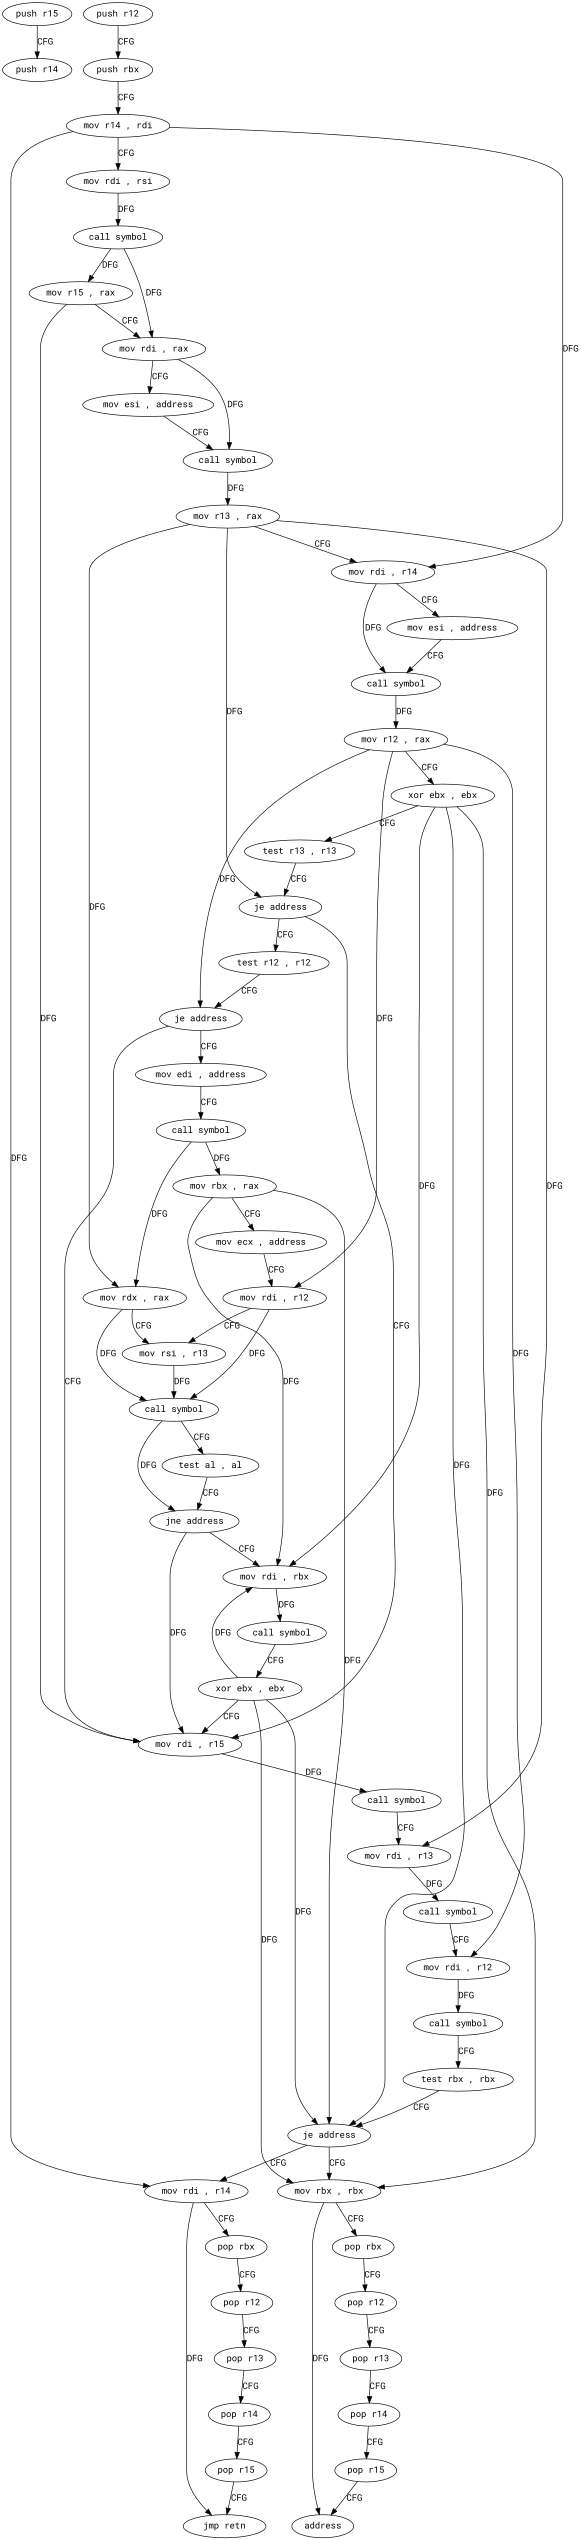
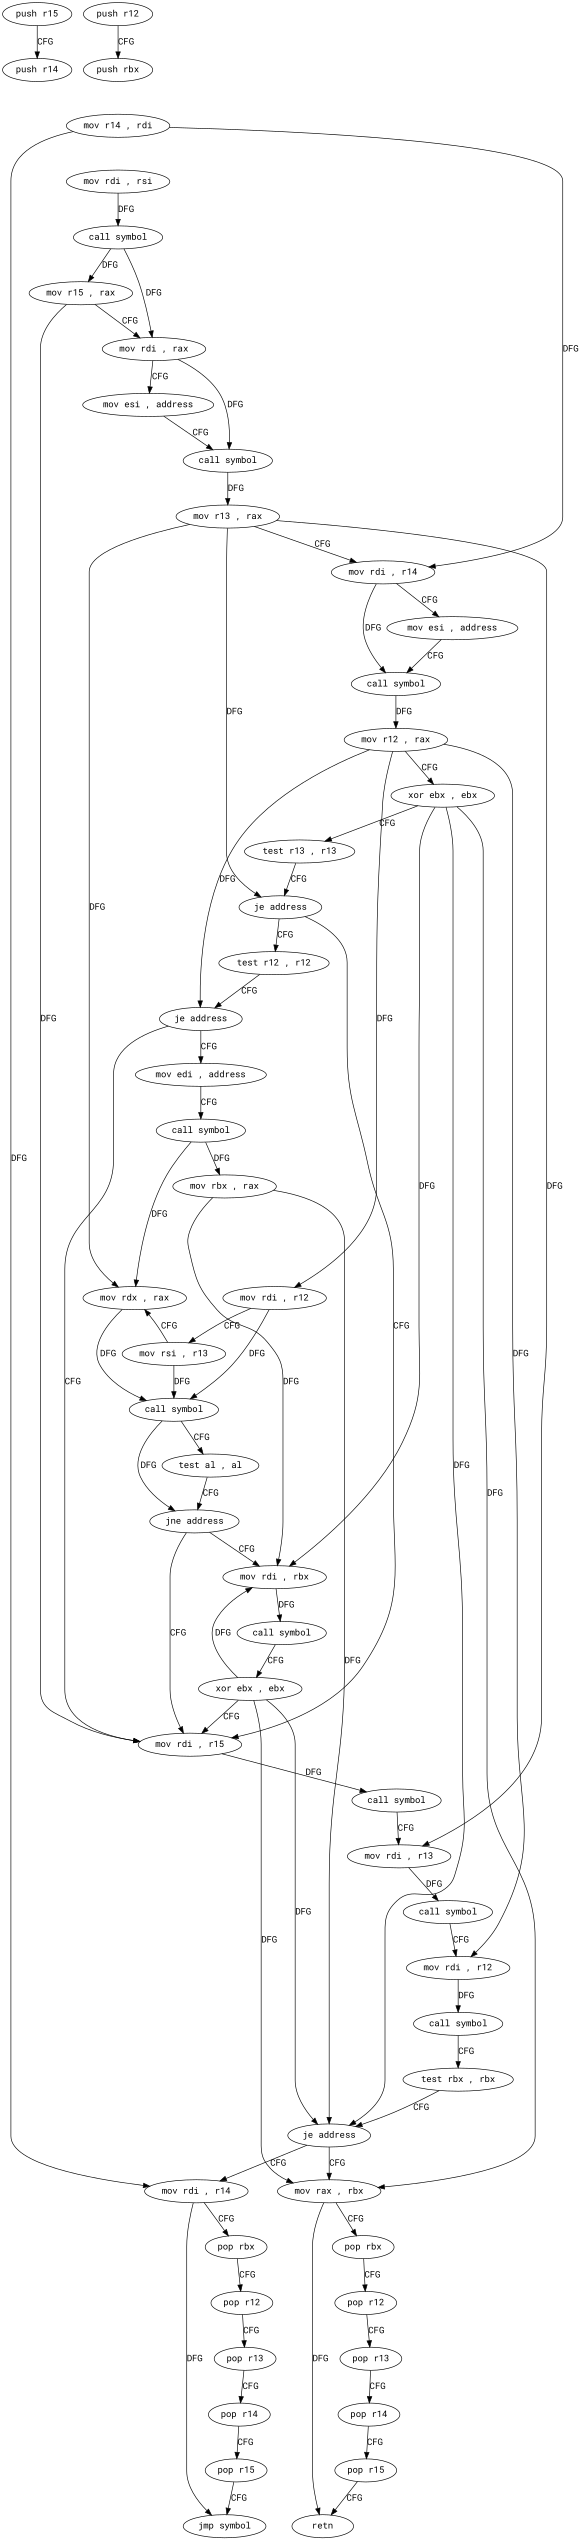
(118, 95) -> none
(118, 150) -> none
(261, 1242) -> none
(134, 1327) -> (159, 1328)
(178, 1633) -> (178, 1633)
(329, 2191) -> (329, 2191)
(225, 2526) -> (225, 2526)
(323, 2526) -> (323, 2526)
